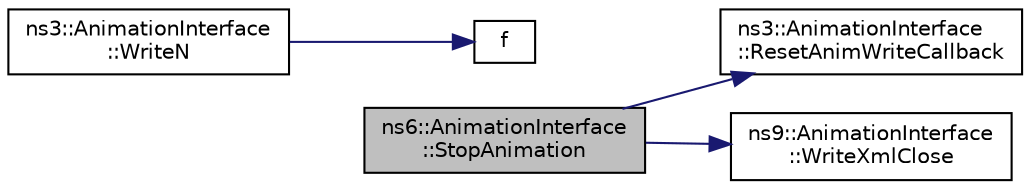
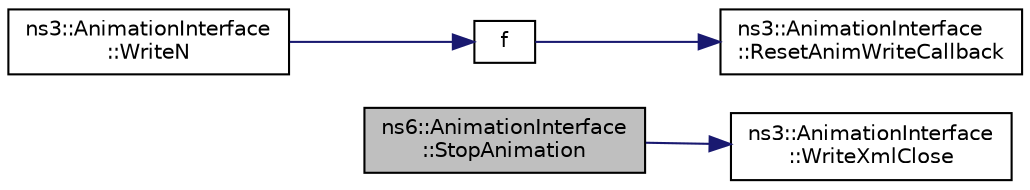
(677, 94) -> (617, 42)
(871, 147) -> (871, 147)
